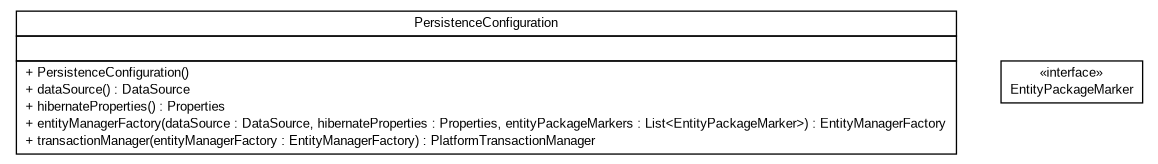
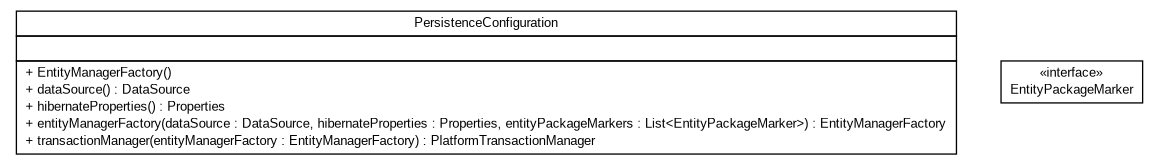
(108, 73) -> (99, 73)
